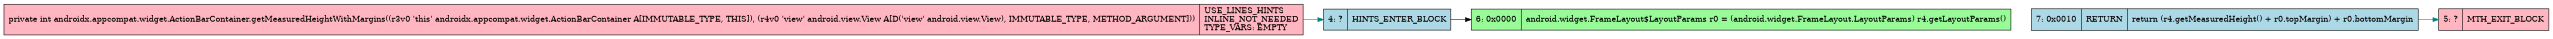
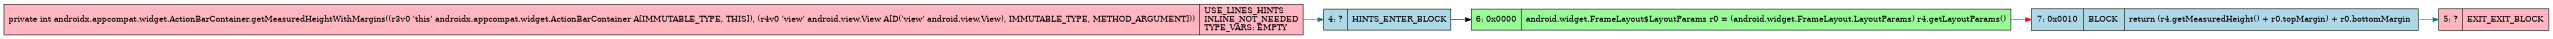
(2104, 19) -> (2103, 19)
(2506, 19) -> (2505, 19)
none -> (2018, 20)
